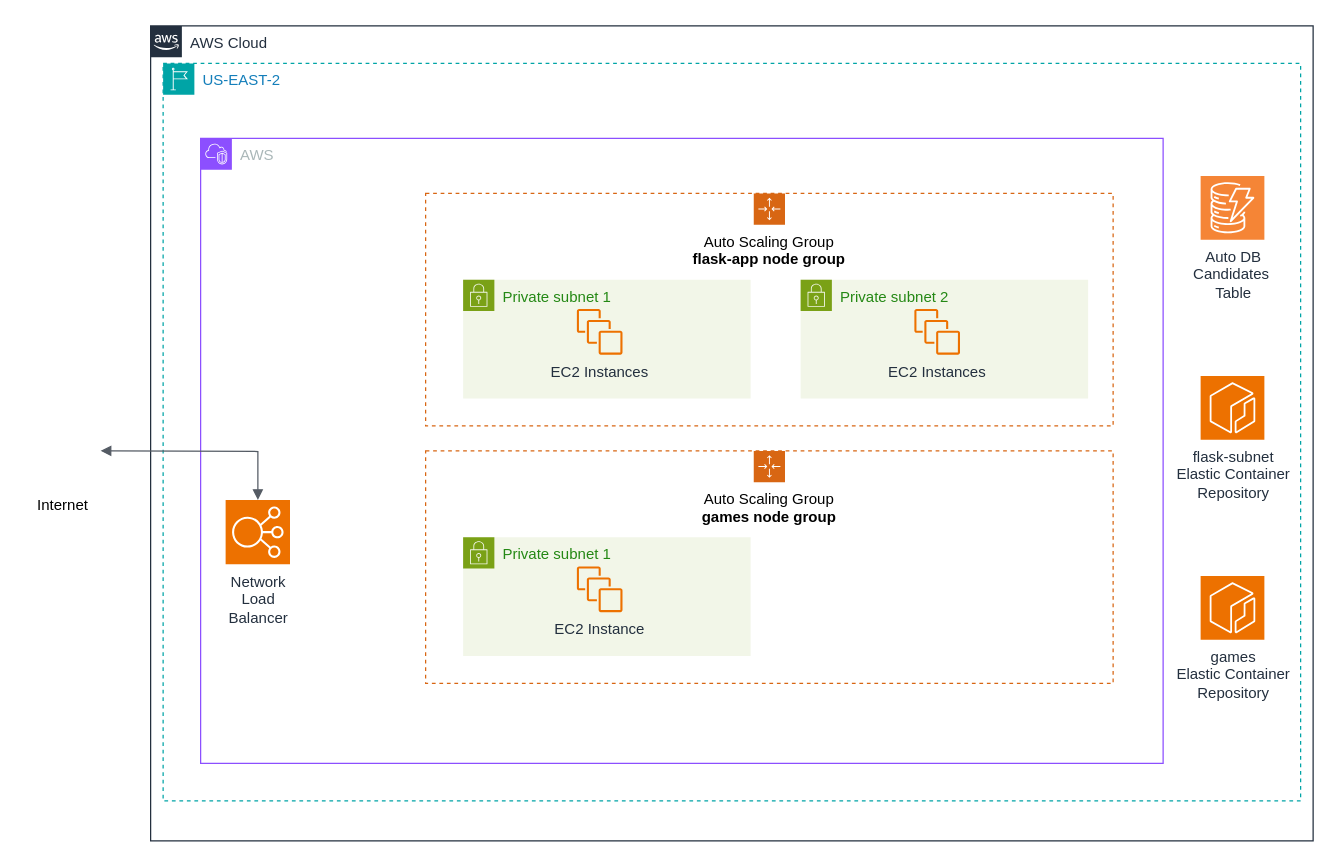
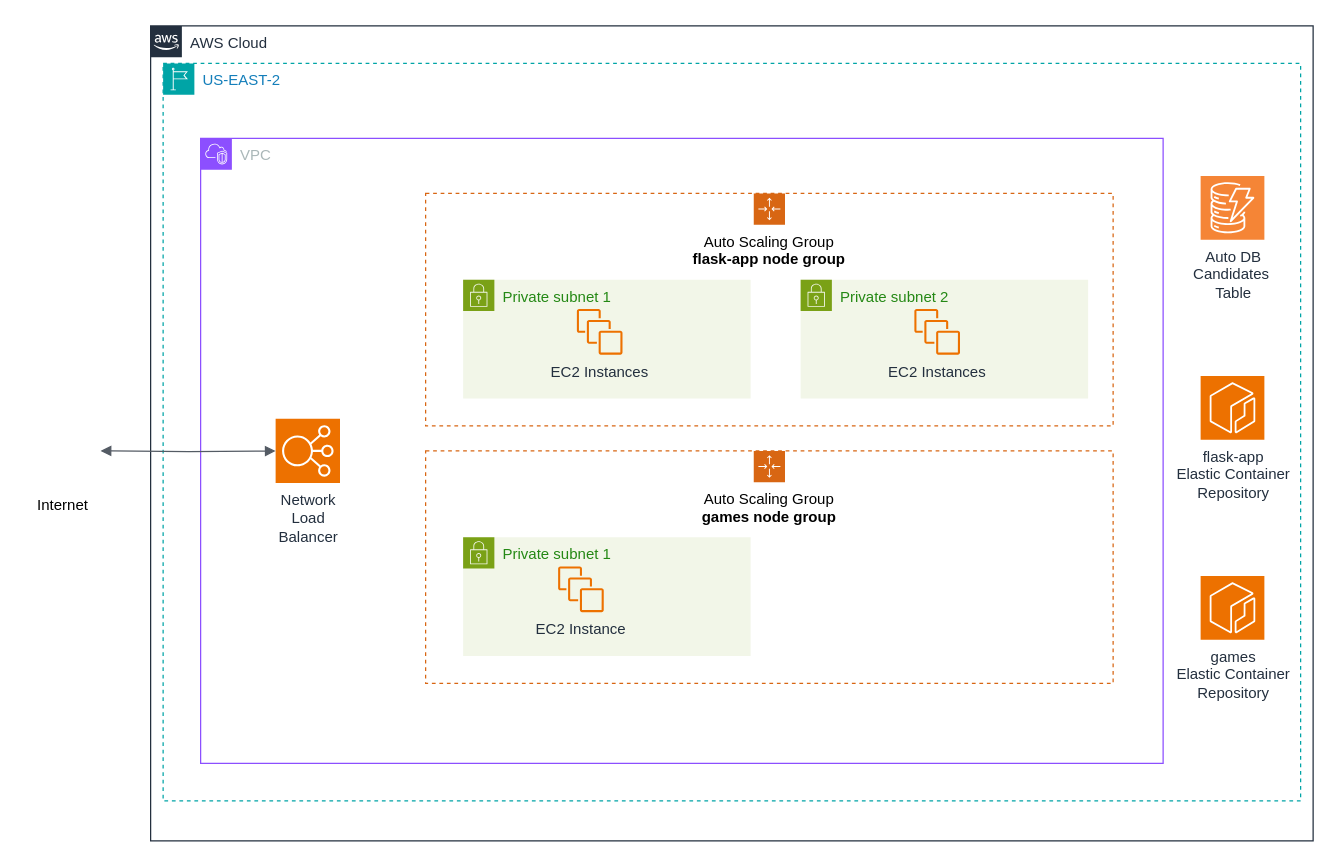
(253, 156) -> (253, 156)
(1234, 475) -> (1234, 475)
(258, 532) -> (308, 451)
(600, 589) -> (581, 589)
